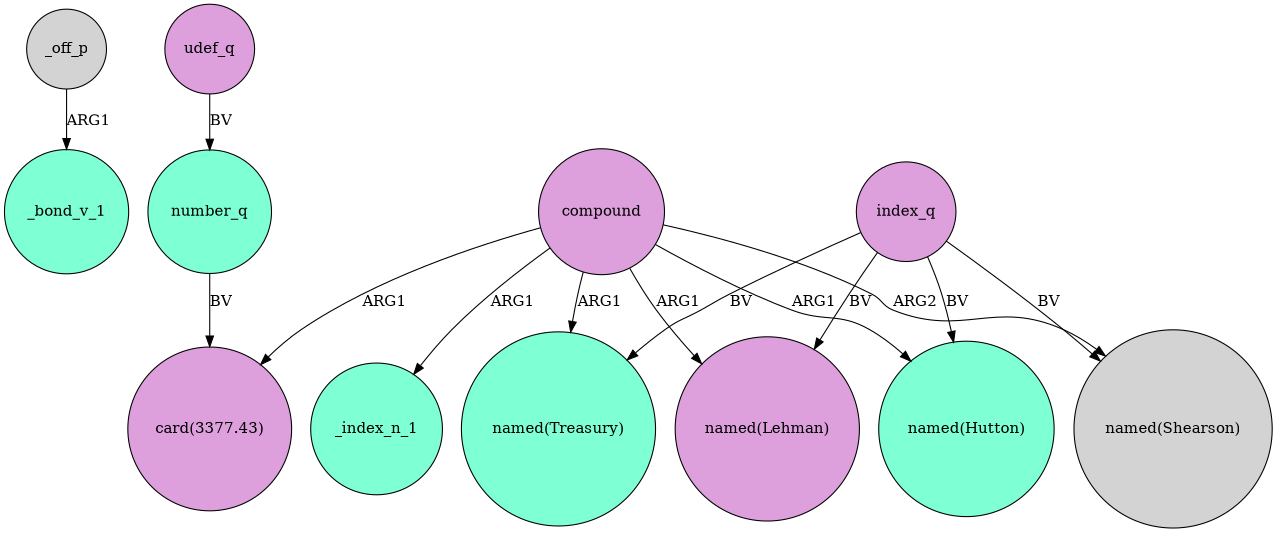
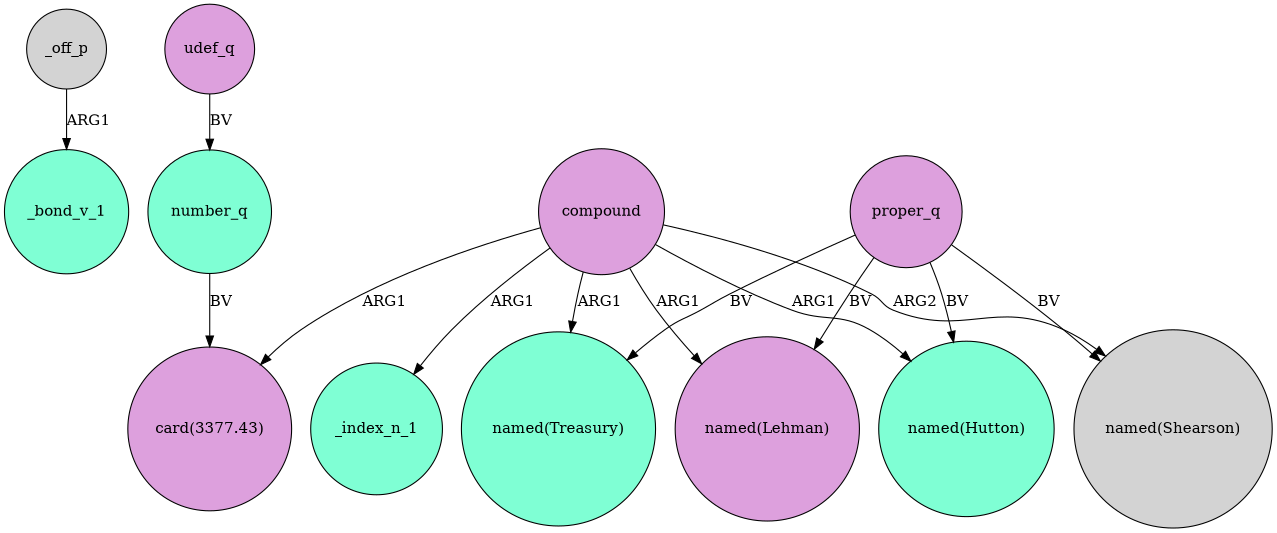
(906, 212) -> (906, 212)
